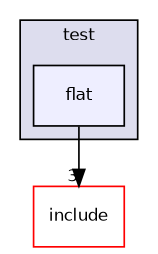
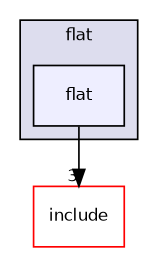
(79, 36) -> (79, 36)
